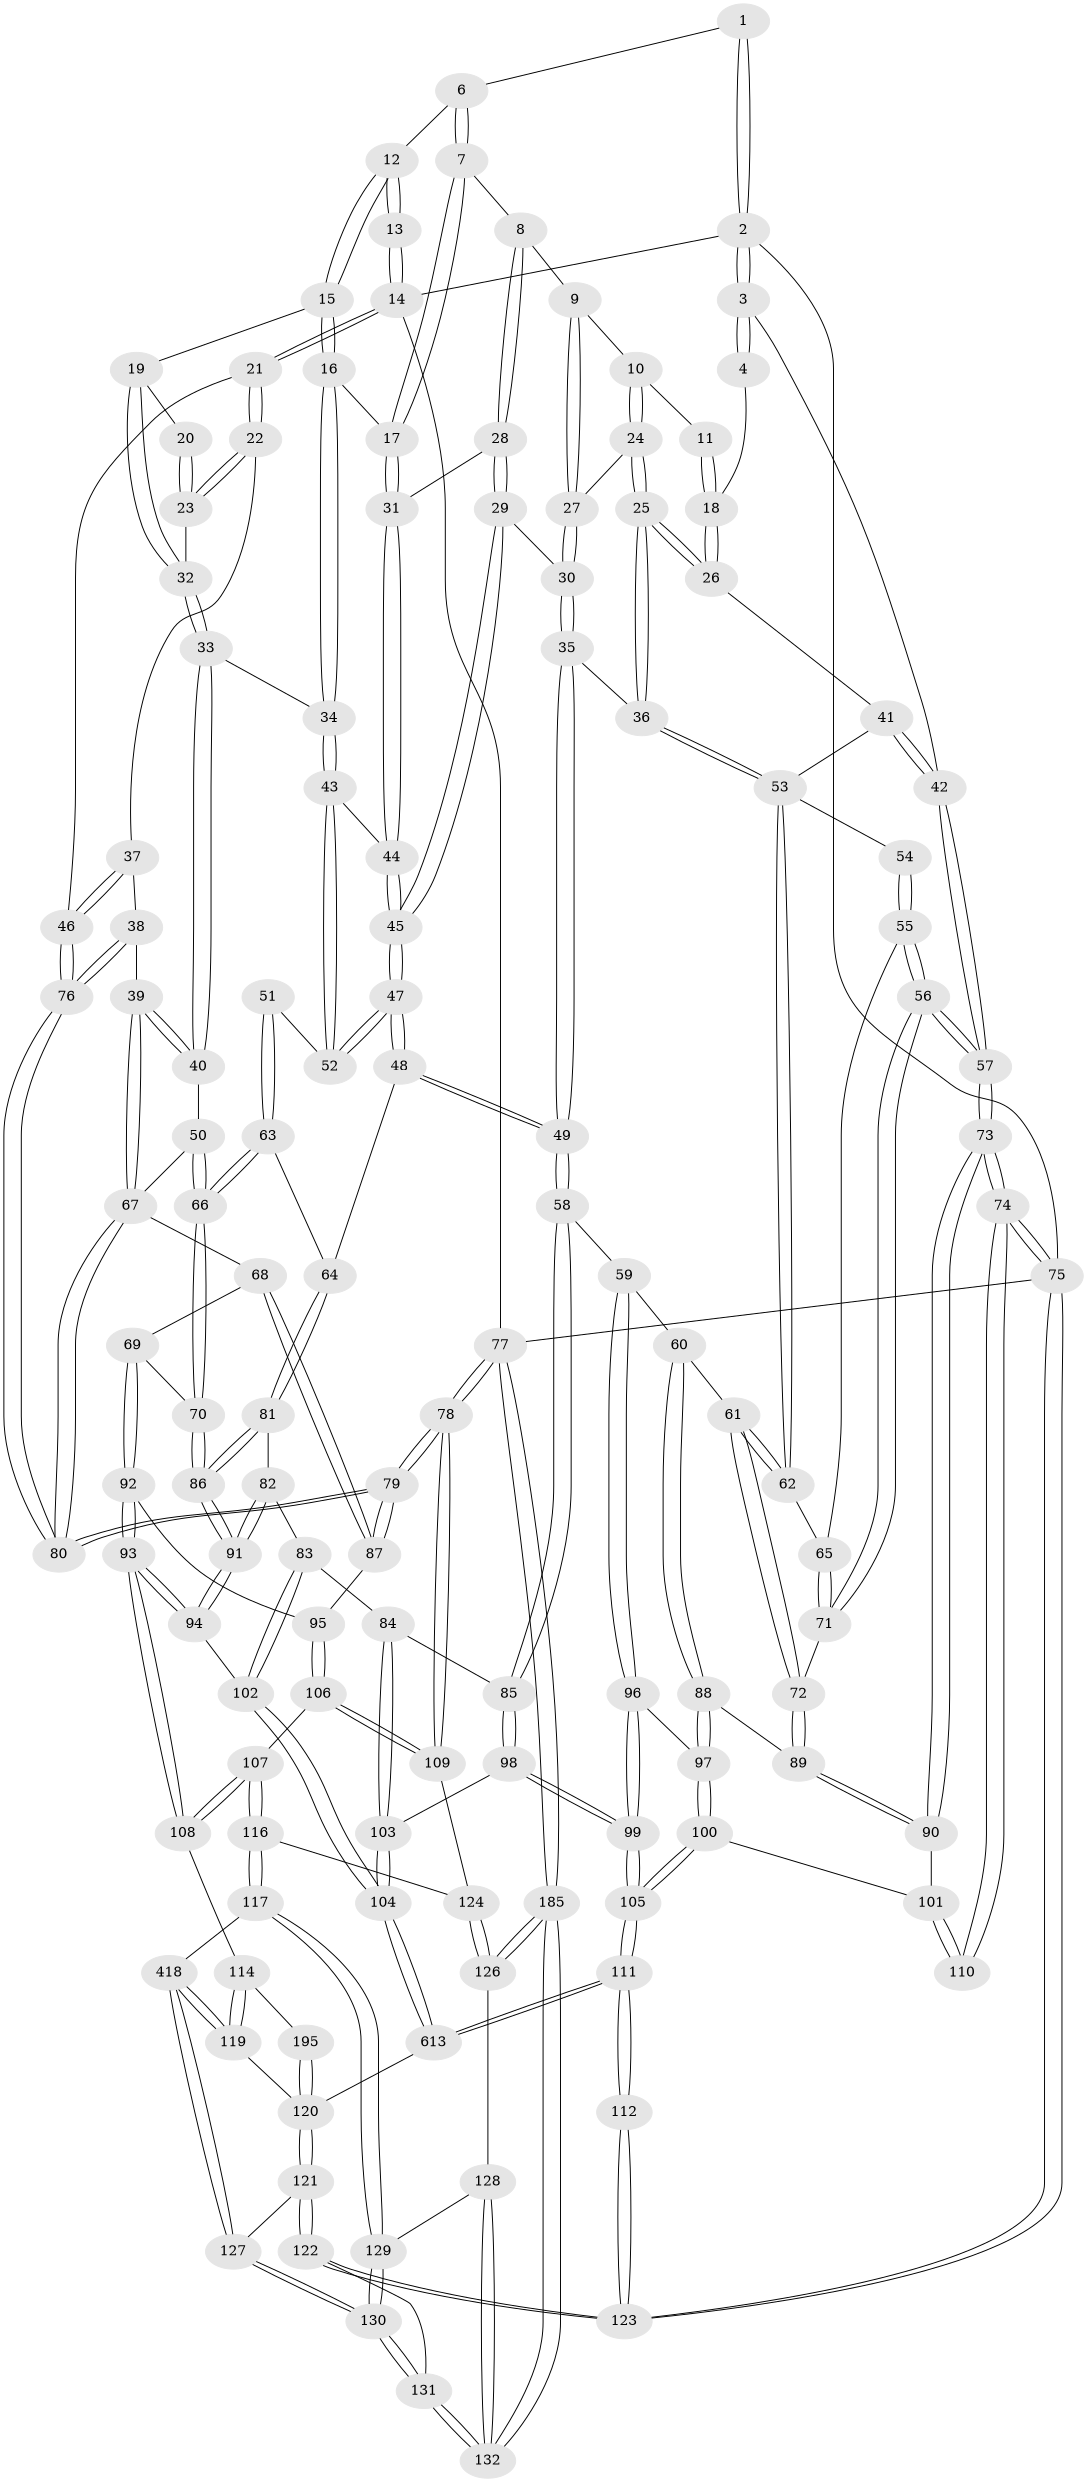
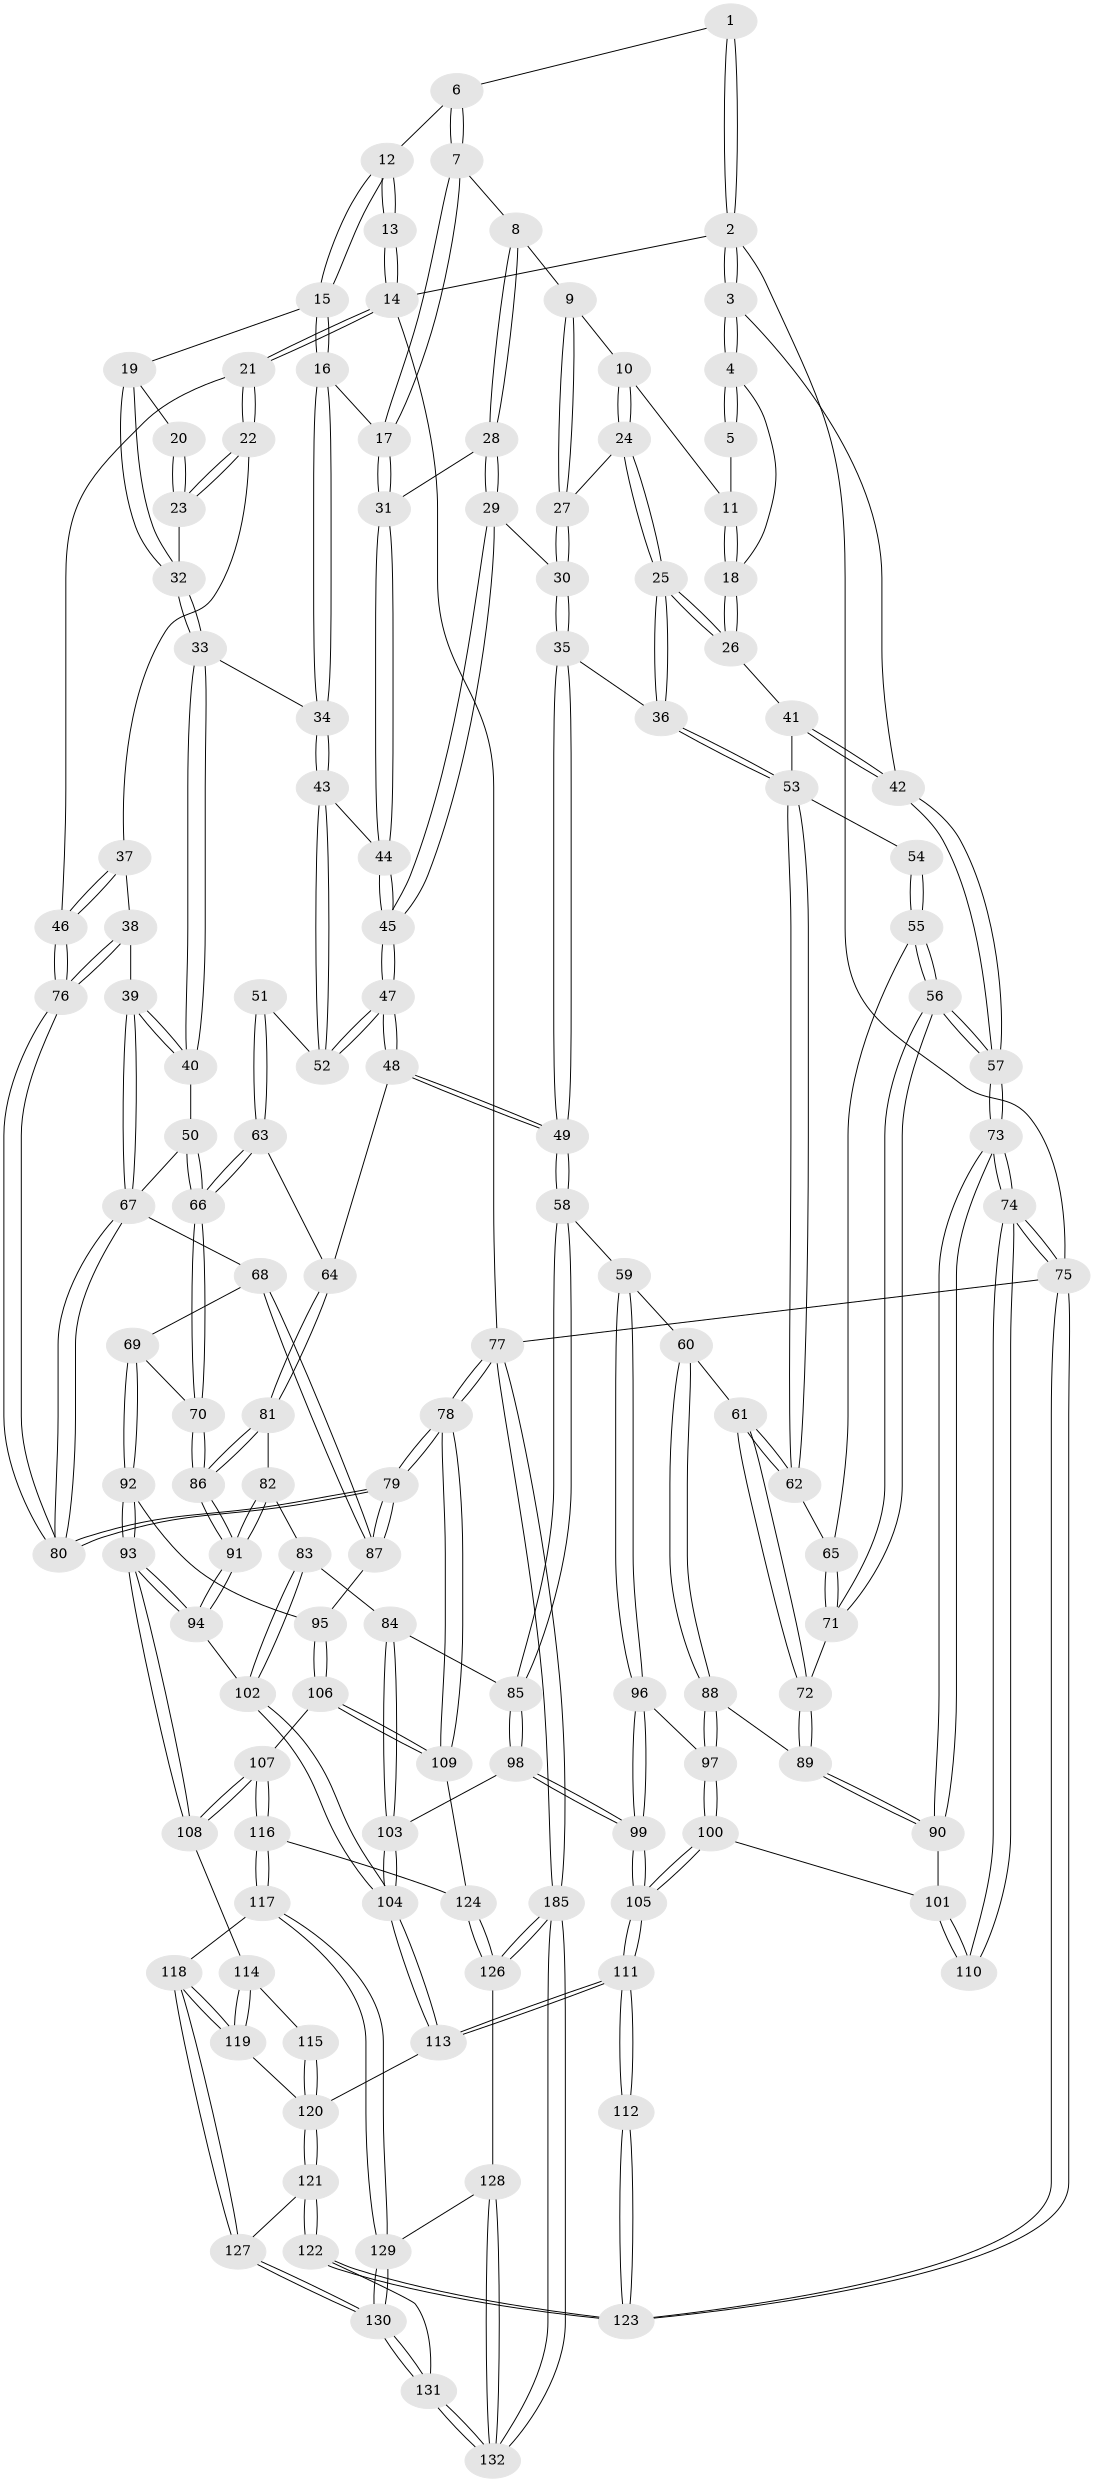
none -> (731, 439)
(169, 1973) -> (174, 1973)
(306, 2043) -> (311, 2043)
(434, 2043) -> (439, 2043)
